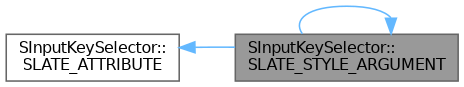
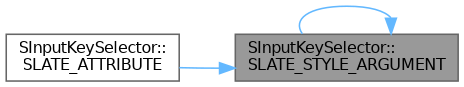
(215, 47) -> (199, 68)
